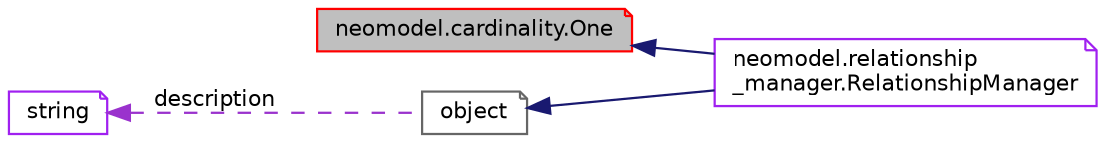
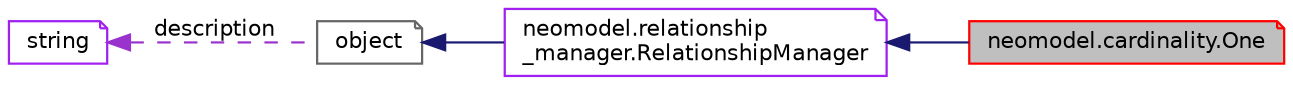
(685, 51) -> (939, 42)
